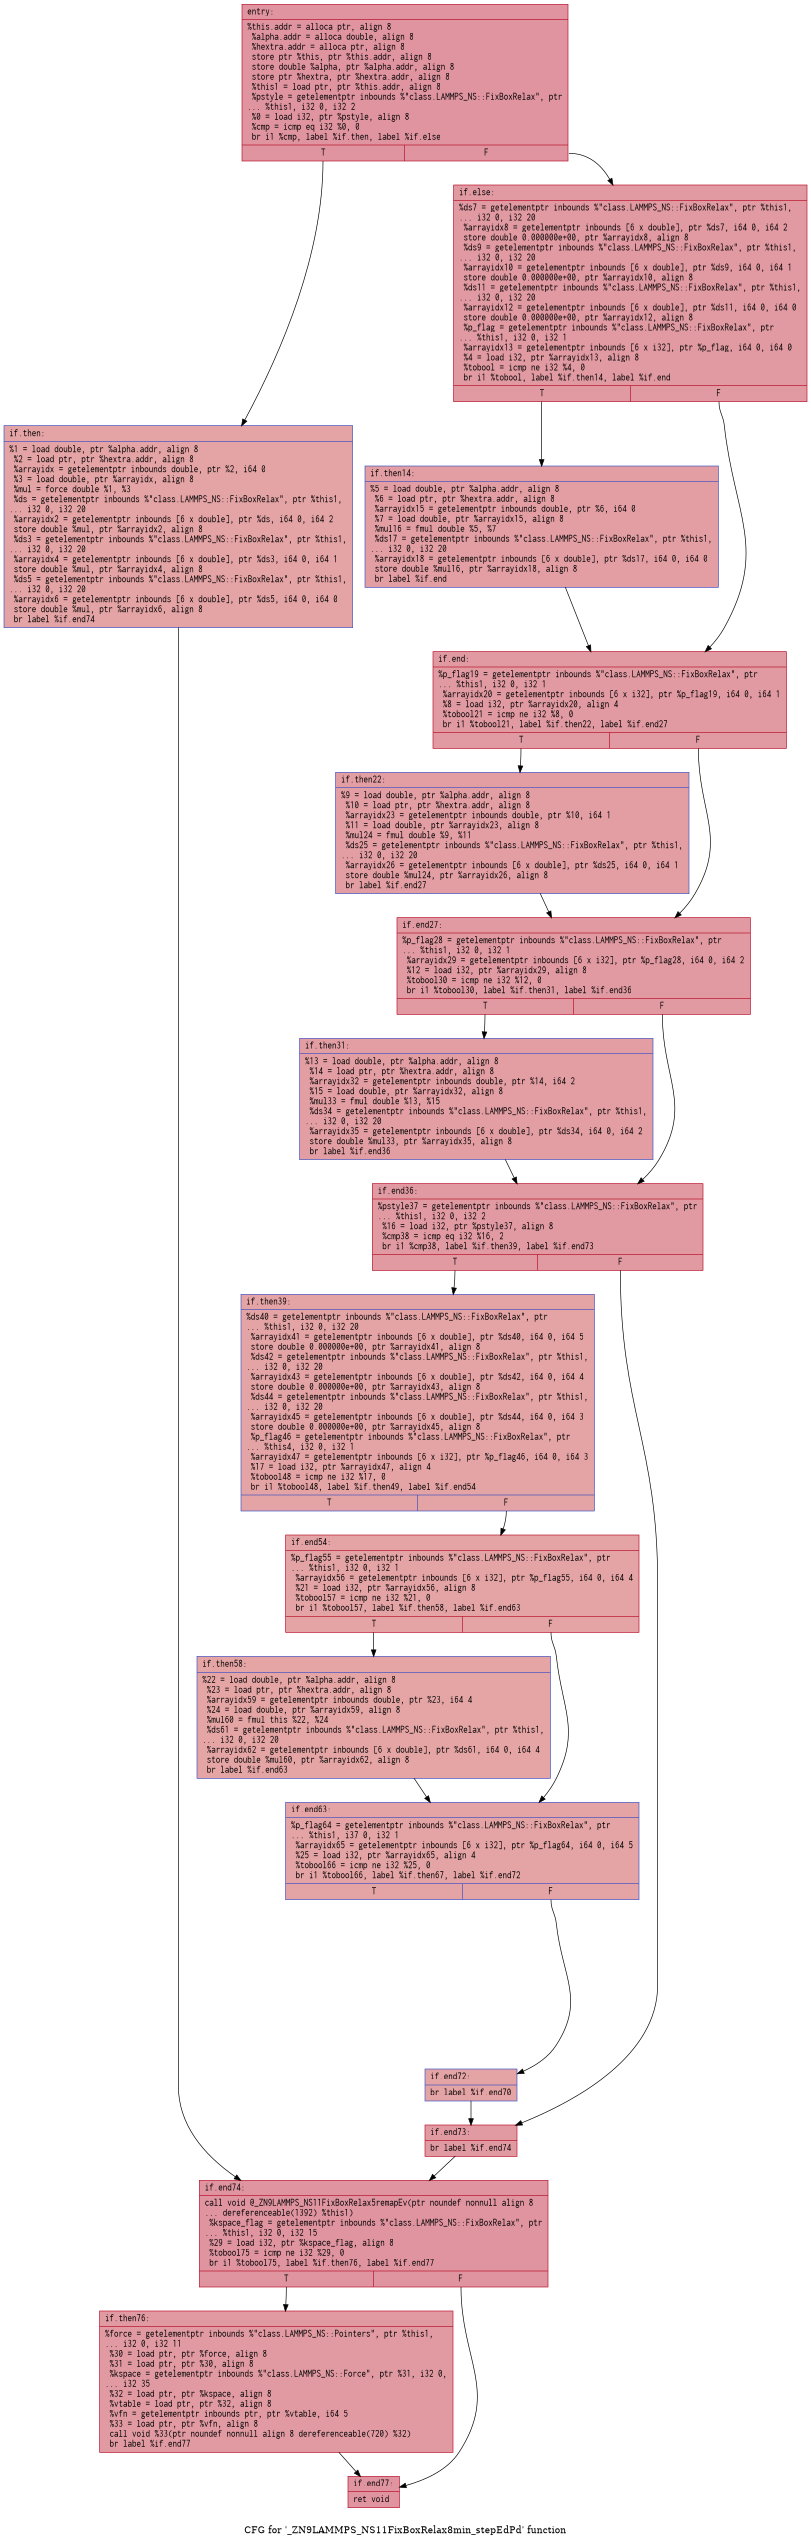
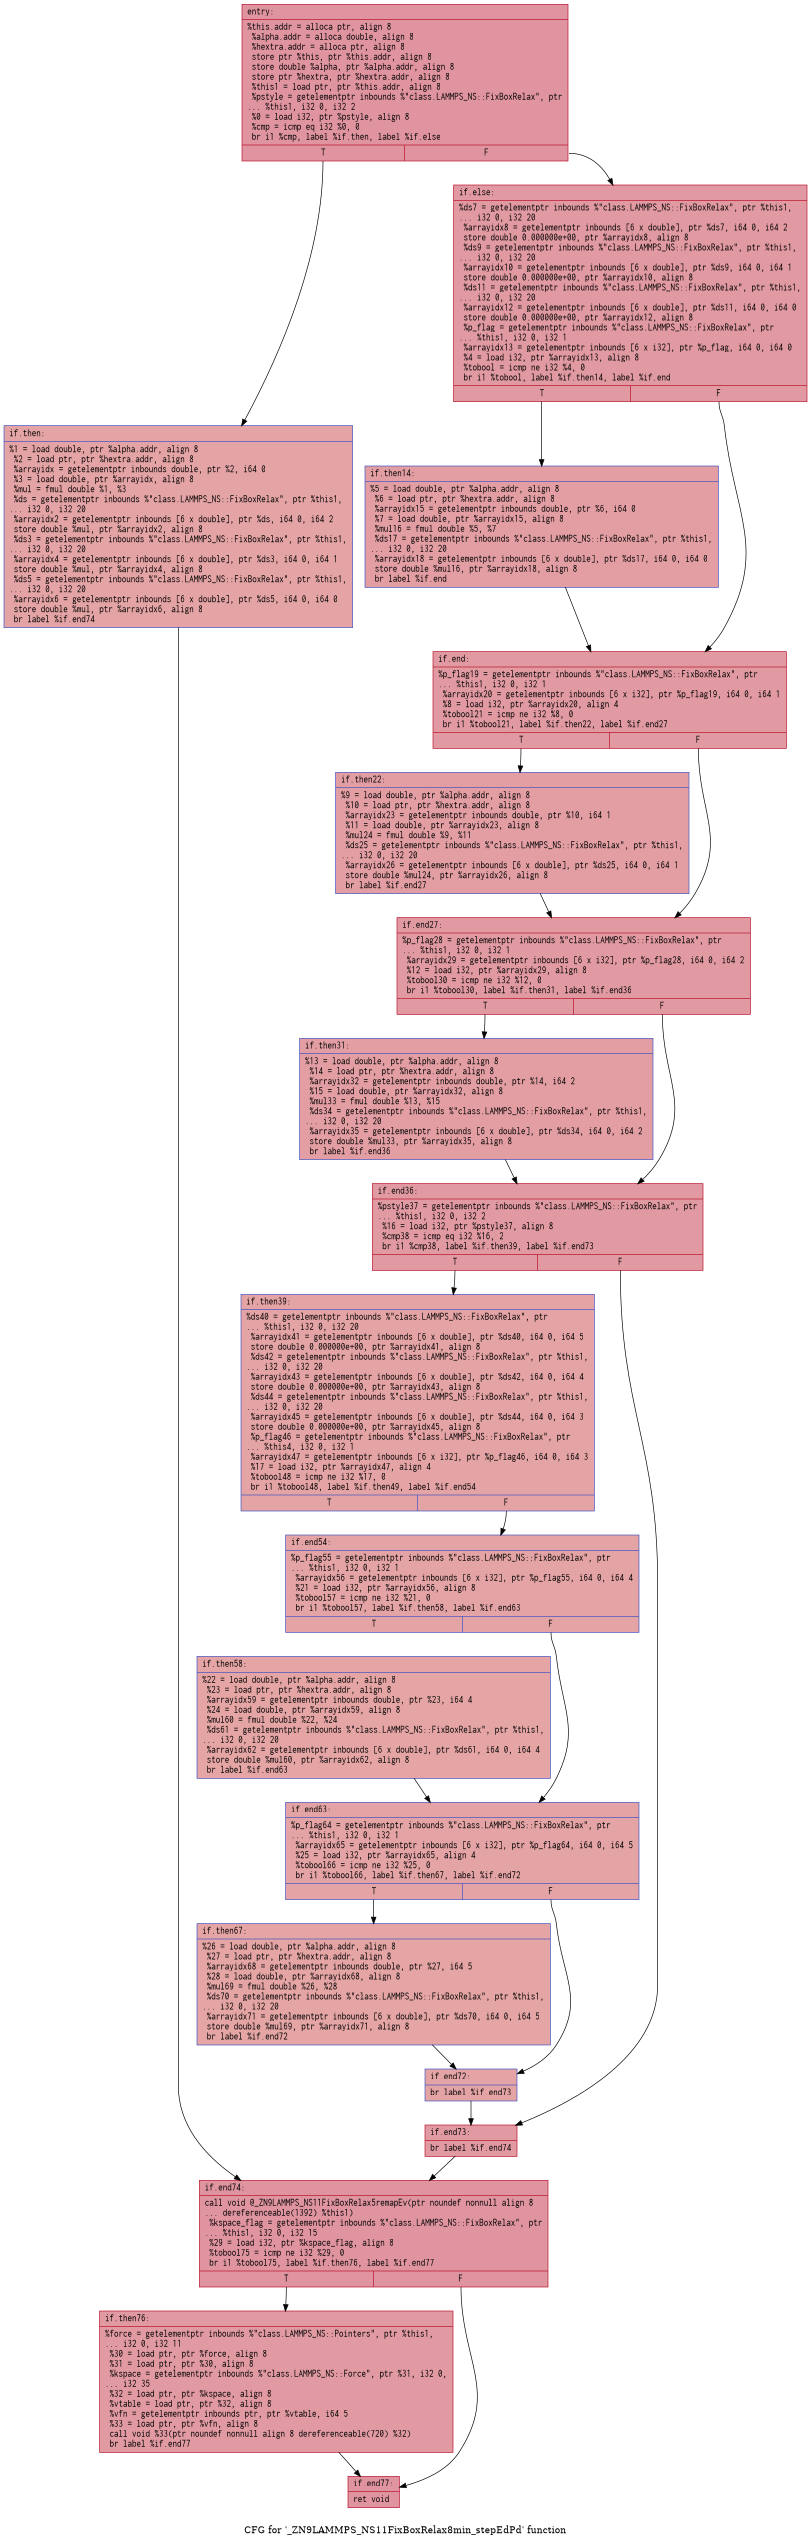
(70, 489) -> (68, 489)
(462, 1584) -> (462, 1584)
(374, 1641) -> none
(266, 1720) -> (270, 1720)
(345, 1835) -> (345, 1835)
none -> (374, 1984)
(471, 2093) -> (471, 2093)
